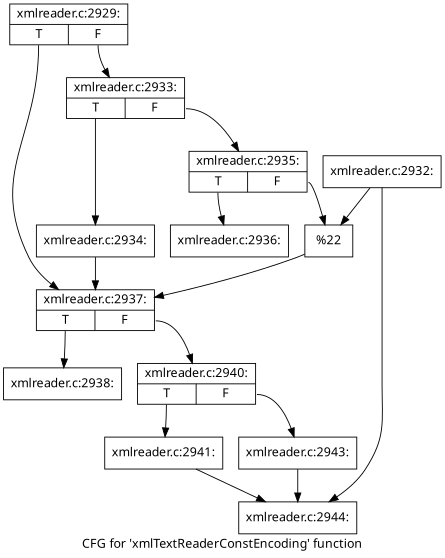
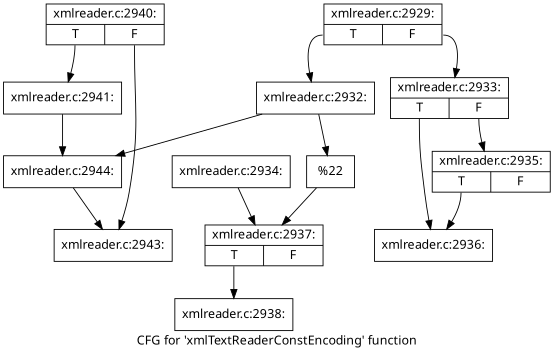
(95, 167) -> (422, 170)
(15, 169) -> (309, 50)
(317, 198) -> none
(178, 332) -> none
(298, 481) -> (85, 205)
